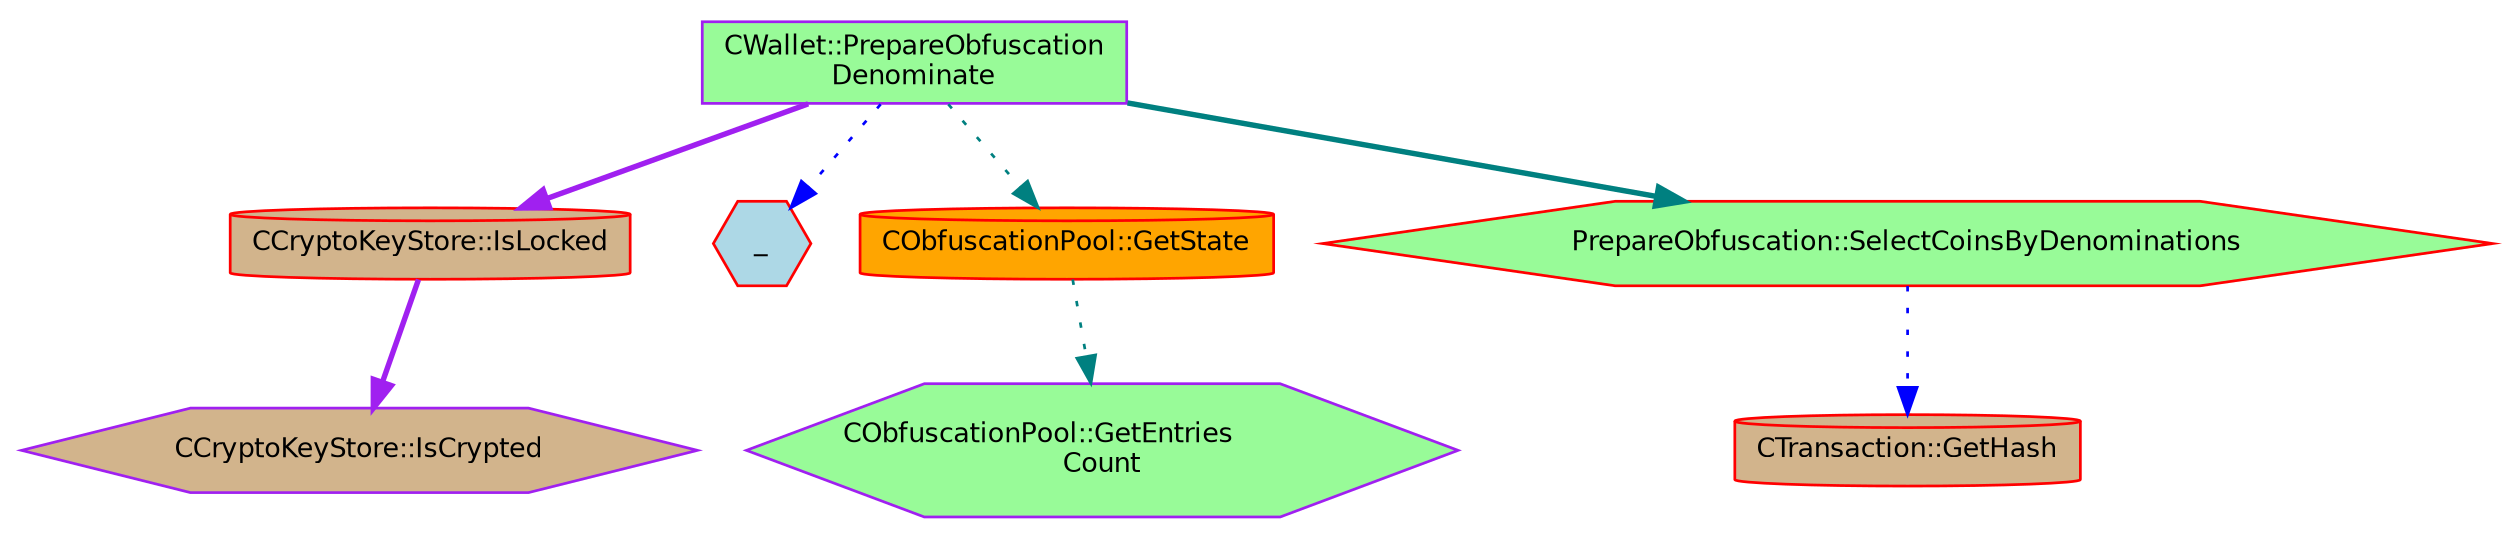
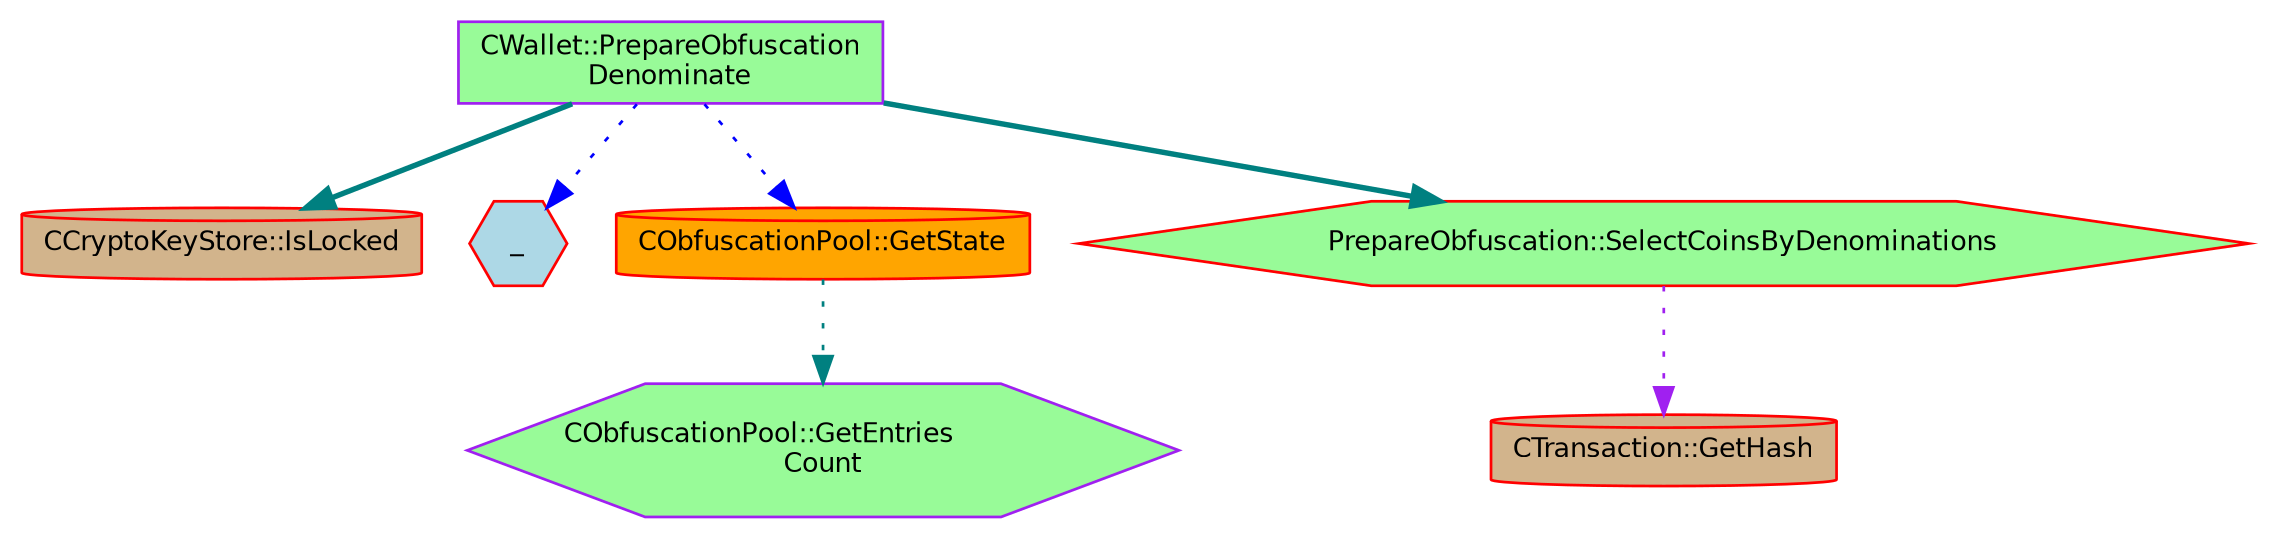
(984, 146) -> (740, 146)
(677, 151) -> (452, 151)
(1908, 337) -> (1664, 337)
(359, 450) -> none
